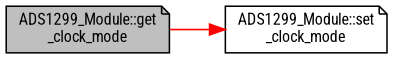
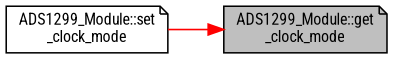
(190, 30) -> (188, 30)
